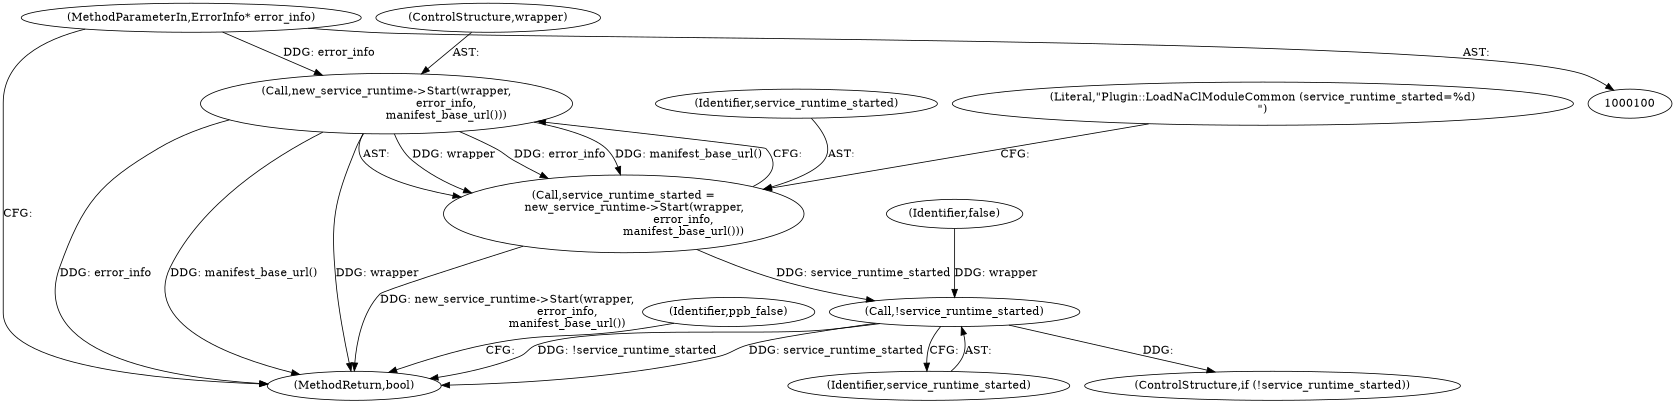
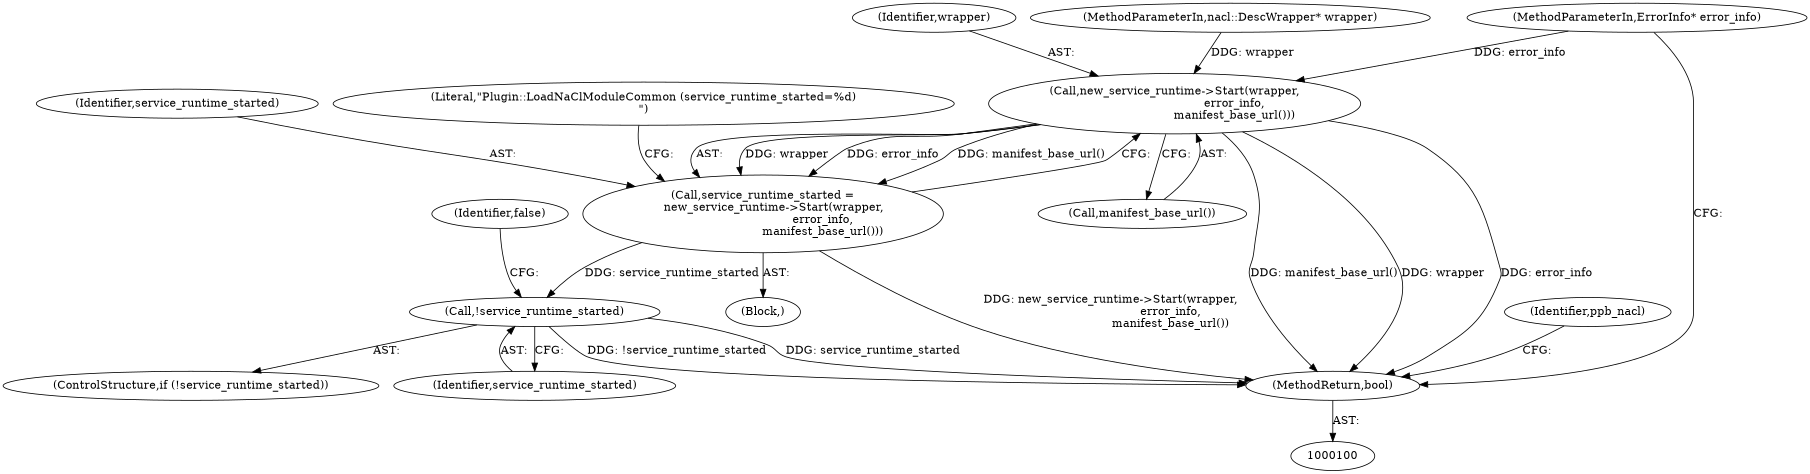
(488, 18) -> (934, 18)
none -> (1230, 18)
(960, 41) -> (1333, 417)
none -> (1142, 214)
(996, 273) -> (526, 273)
(729, 312) -> (1588, 312)
none -> (763, 312)
(1160, 351) -> (389, 351)
